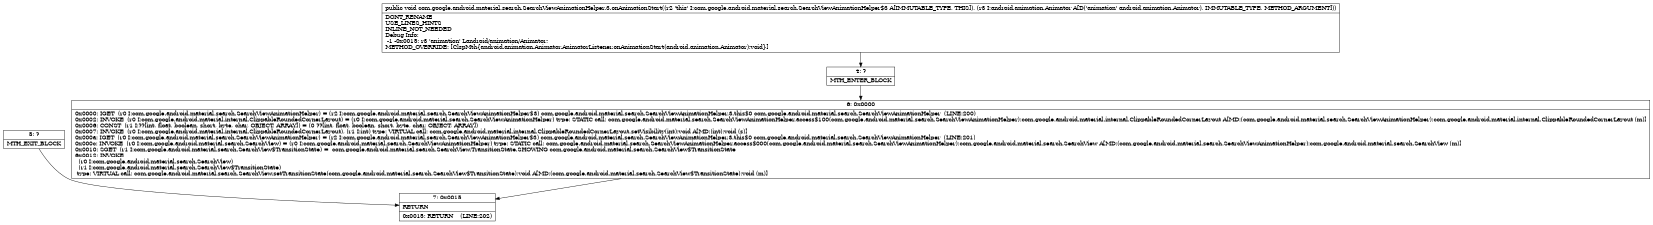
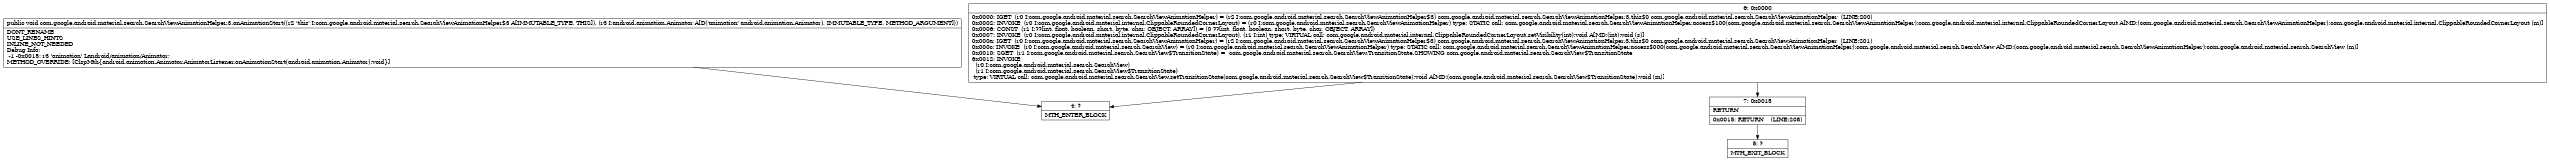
(861, 91) -> (1238, 94)
(210, 196) -> (1758, 130)
(447, 216) -> (1758, 120)
